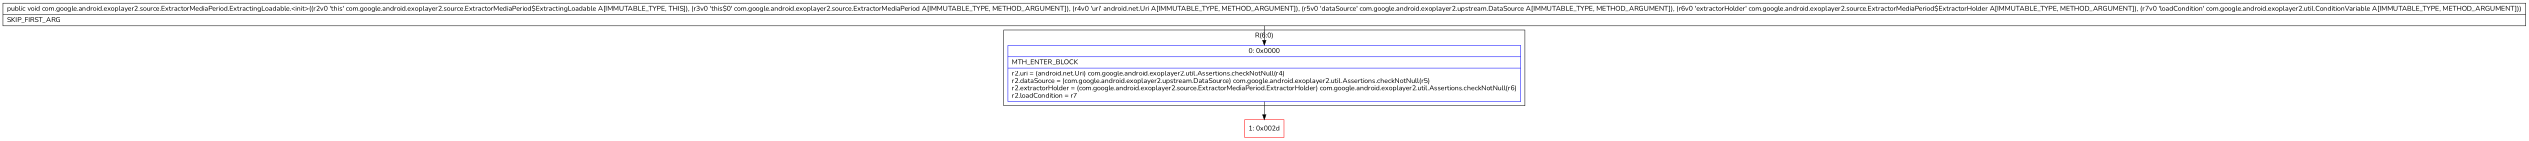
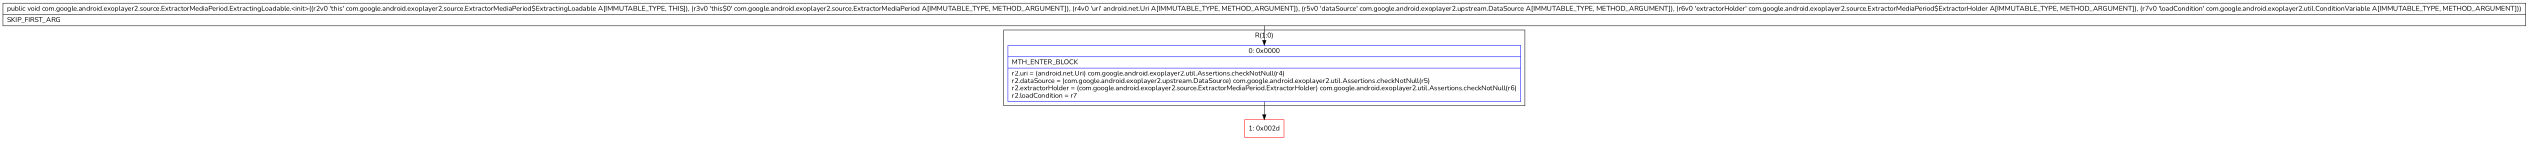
(1264, 36) -> (1264, 36)
